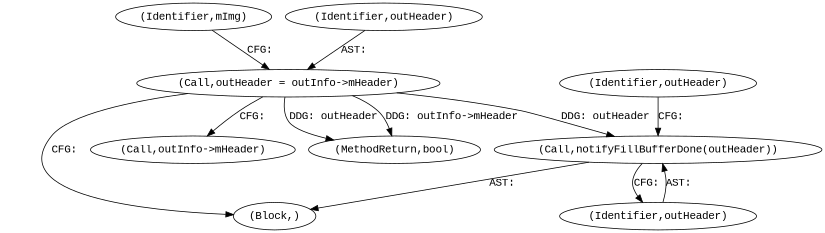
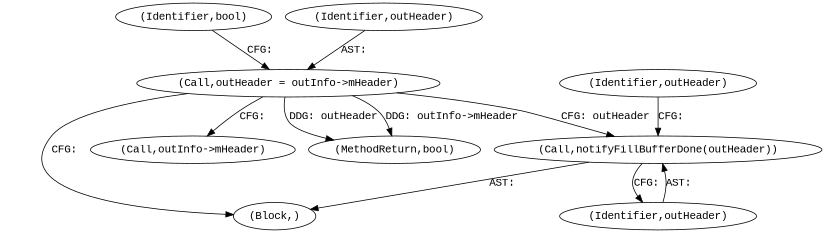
(194, 17) -> (194, 17)
(605, 116) -> (605, 116)
